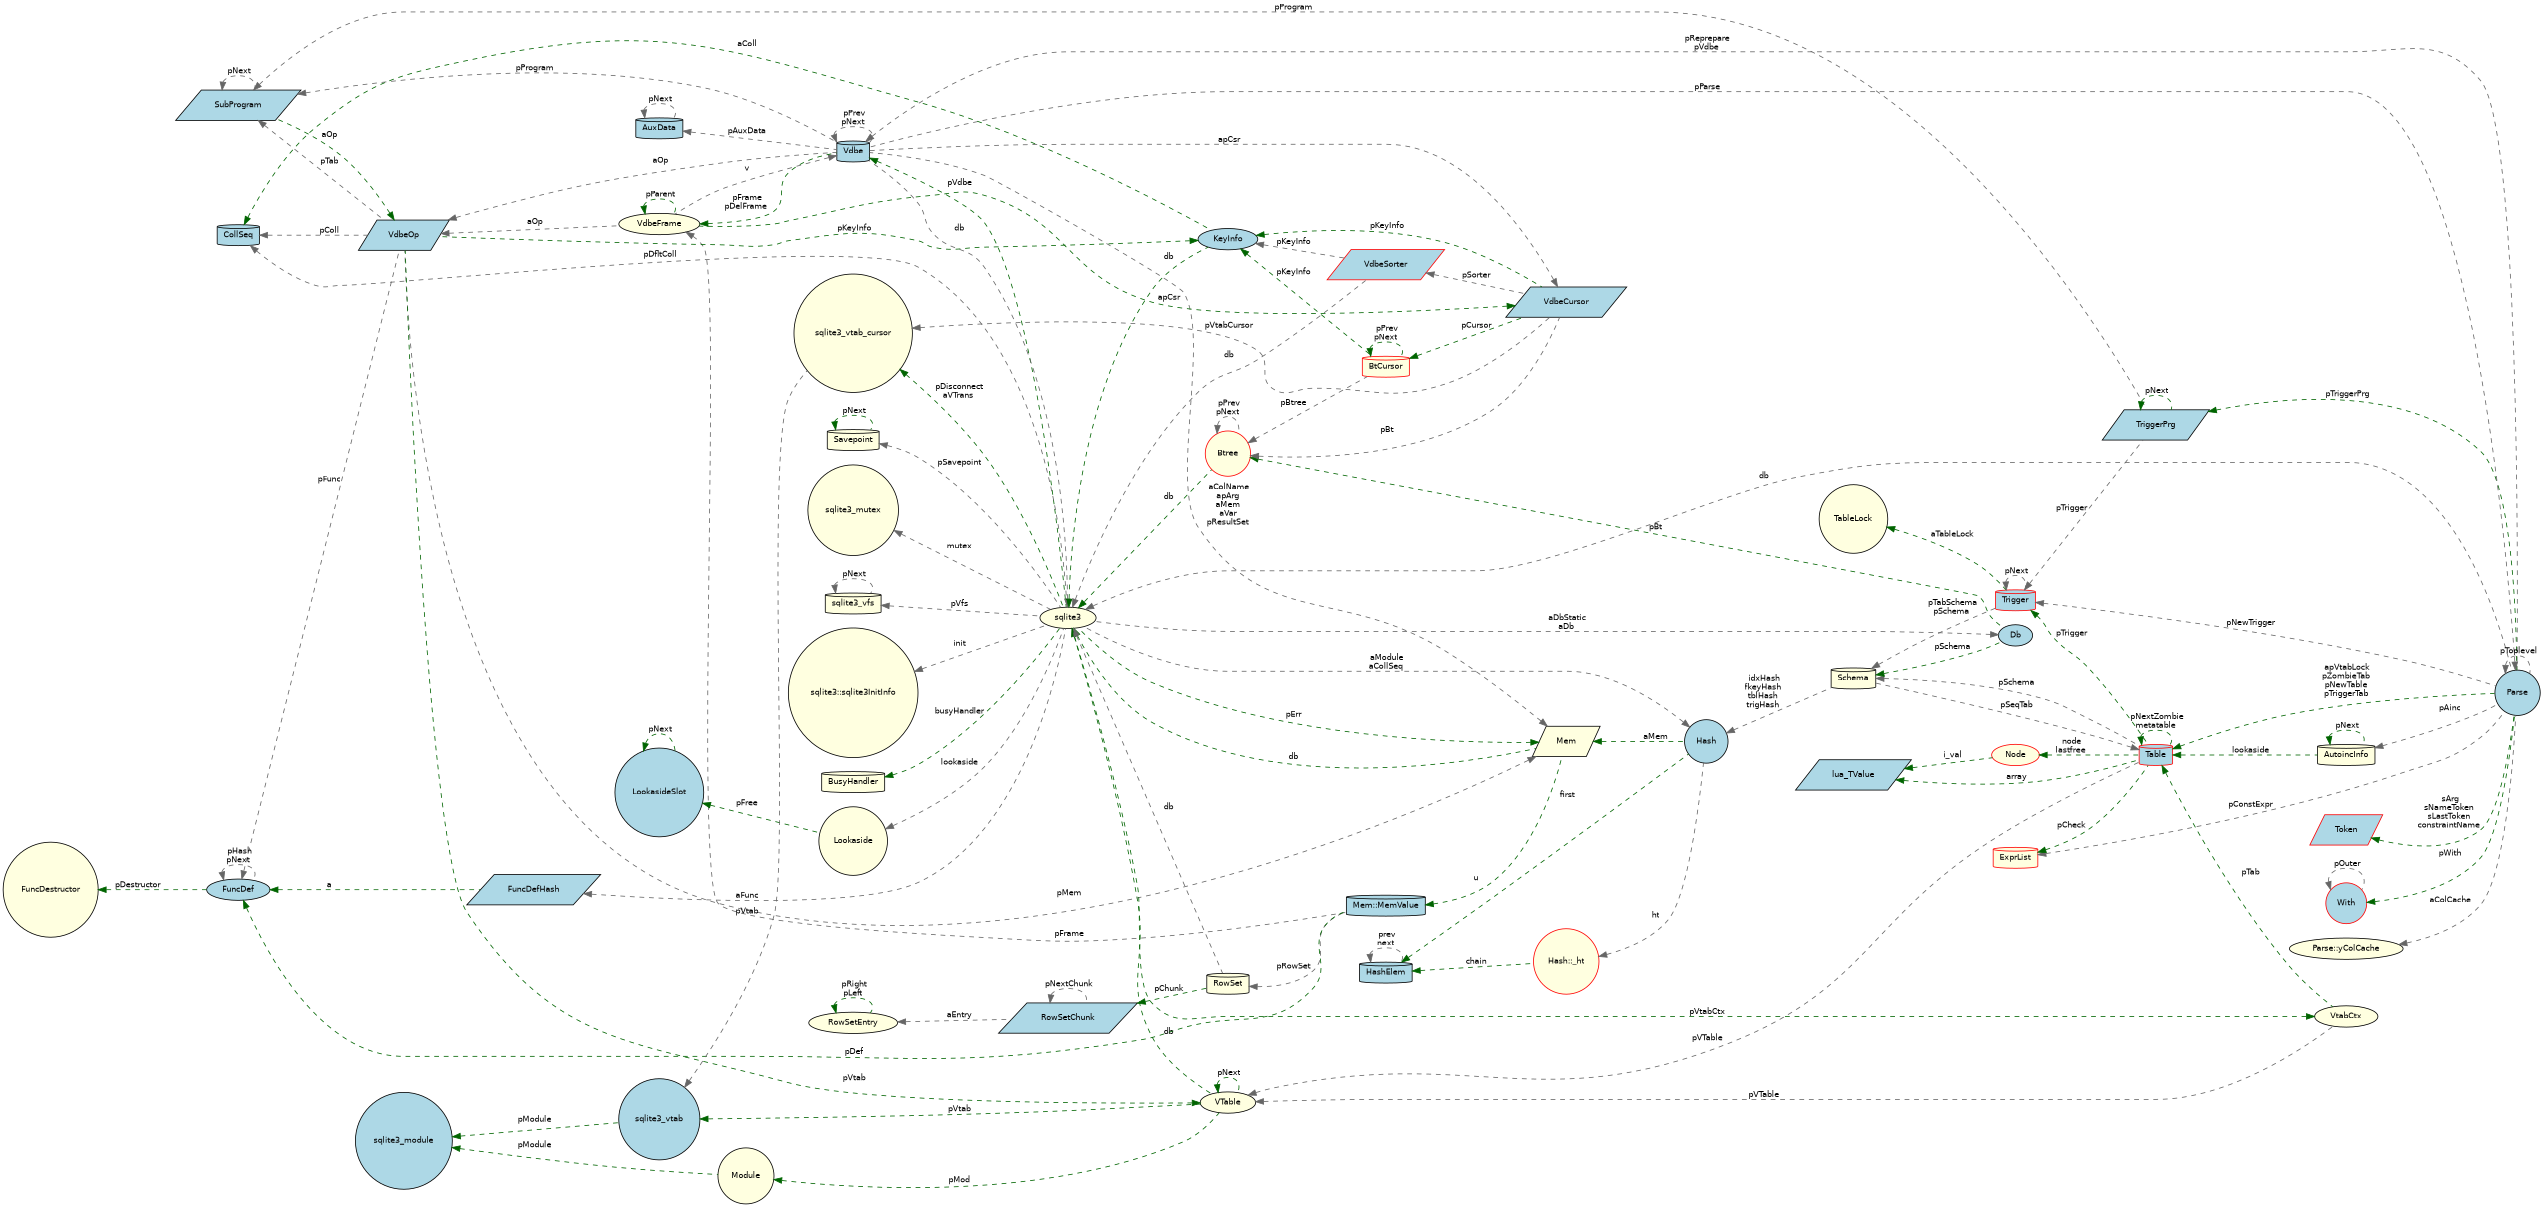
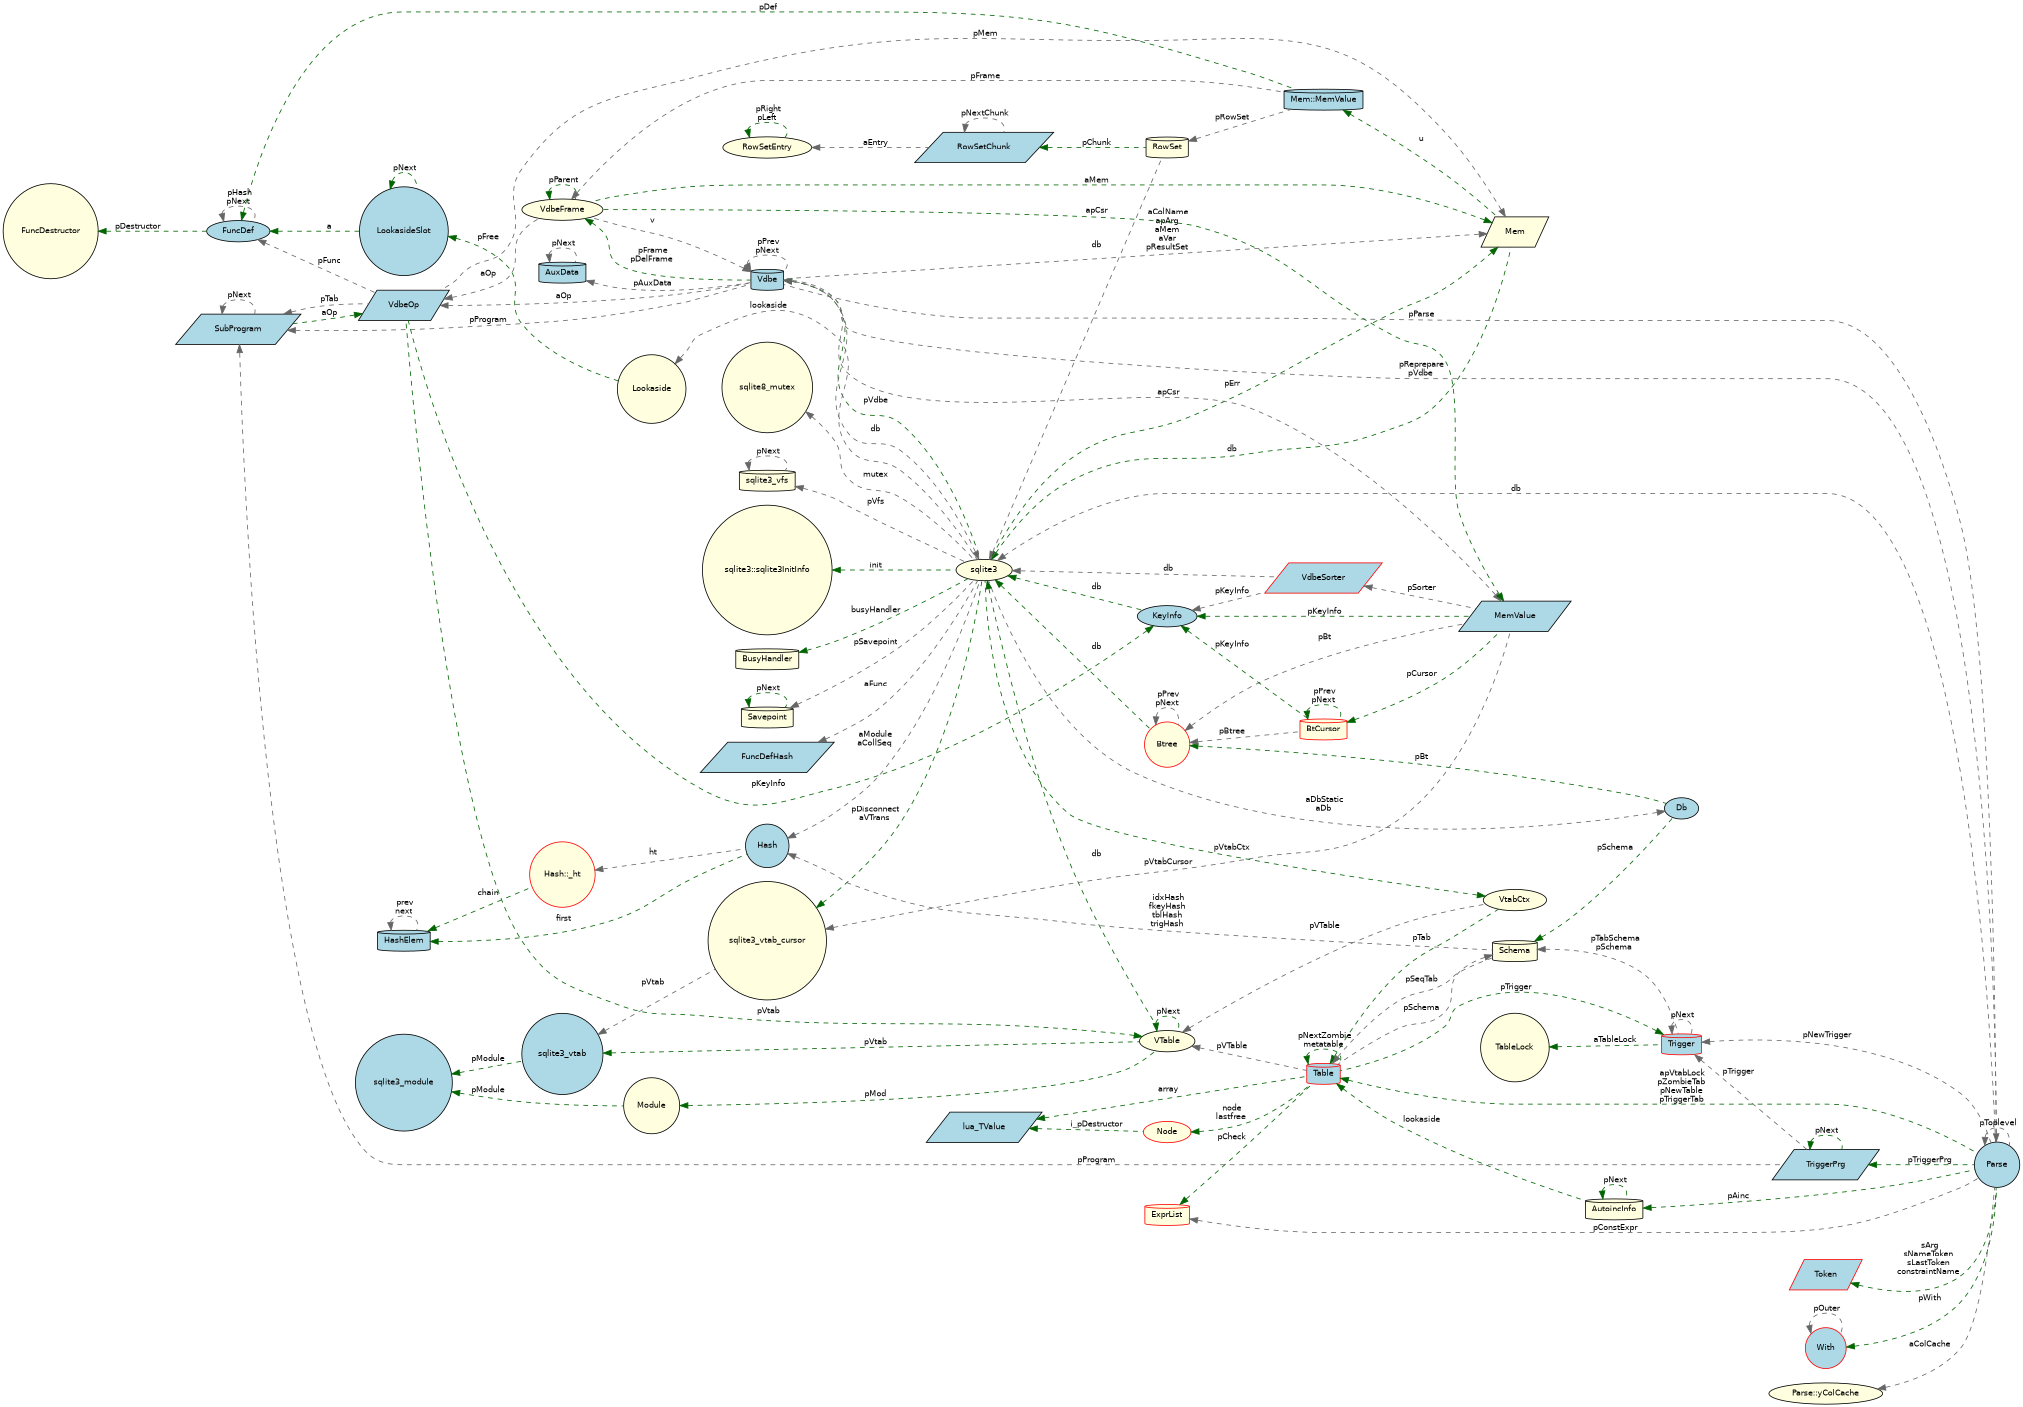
(238, 235) -> none
(1566, 302) -> (1515, 616)
(853, 510) -> (767, 387)
(985, 647) -> (898, 570)
(2441, 728) -> (1814, 1195)
(1643, 741) -> (1039, 185)
(1952, 755) -> (1095, 1124)
(379, 890) -> (319, 231)
